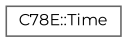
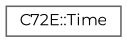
(64, 21) -> (64, 21)
